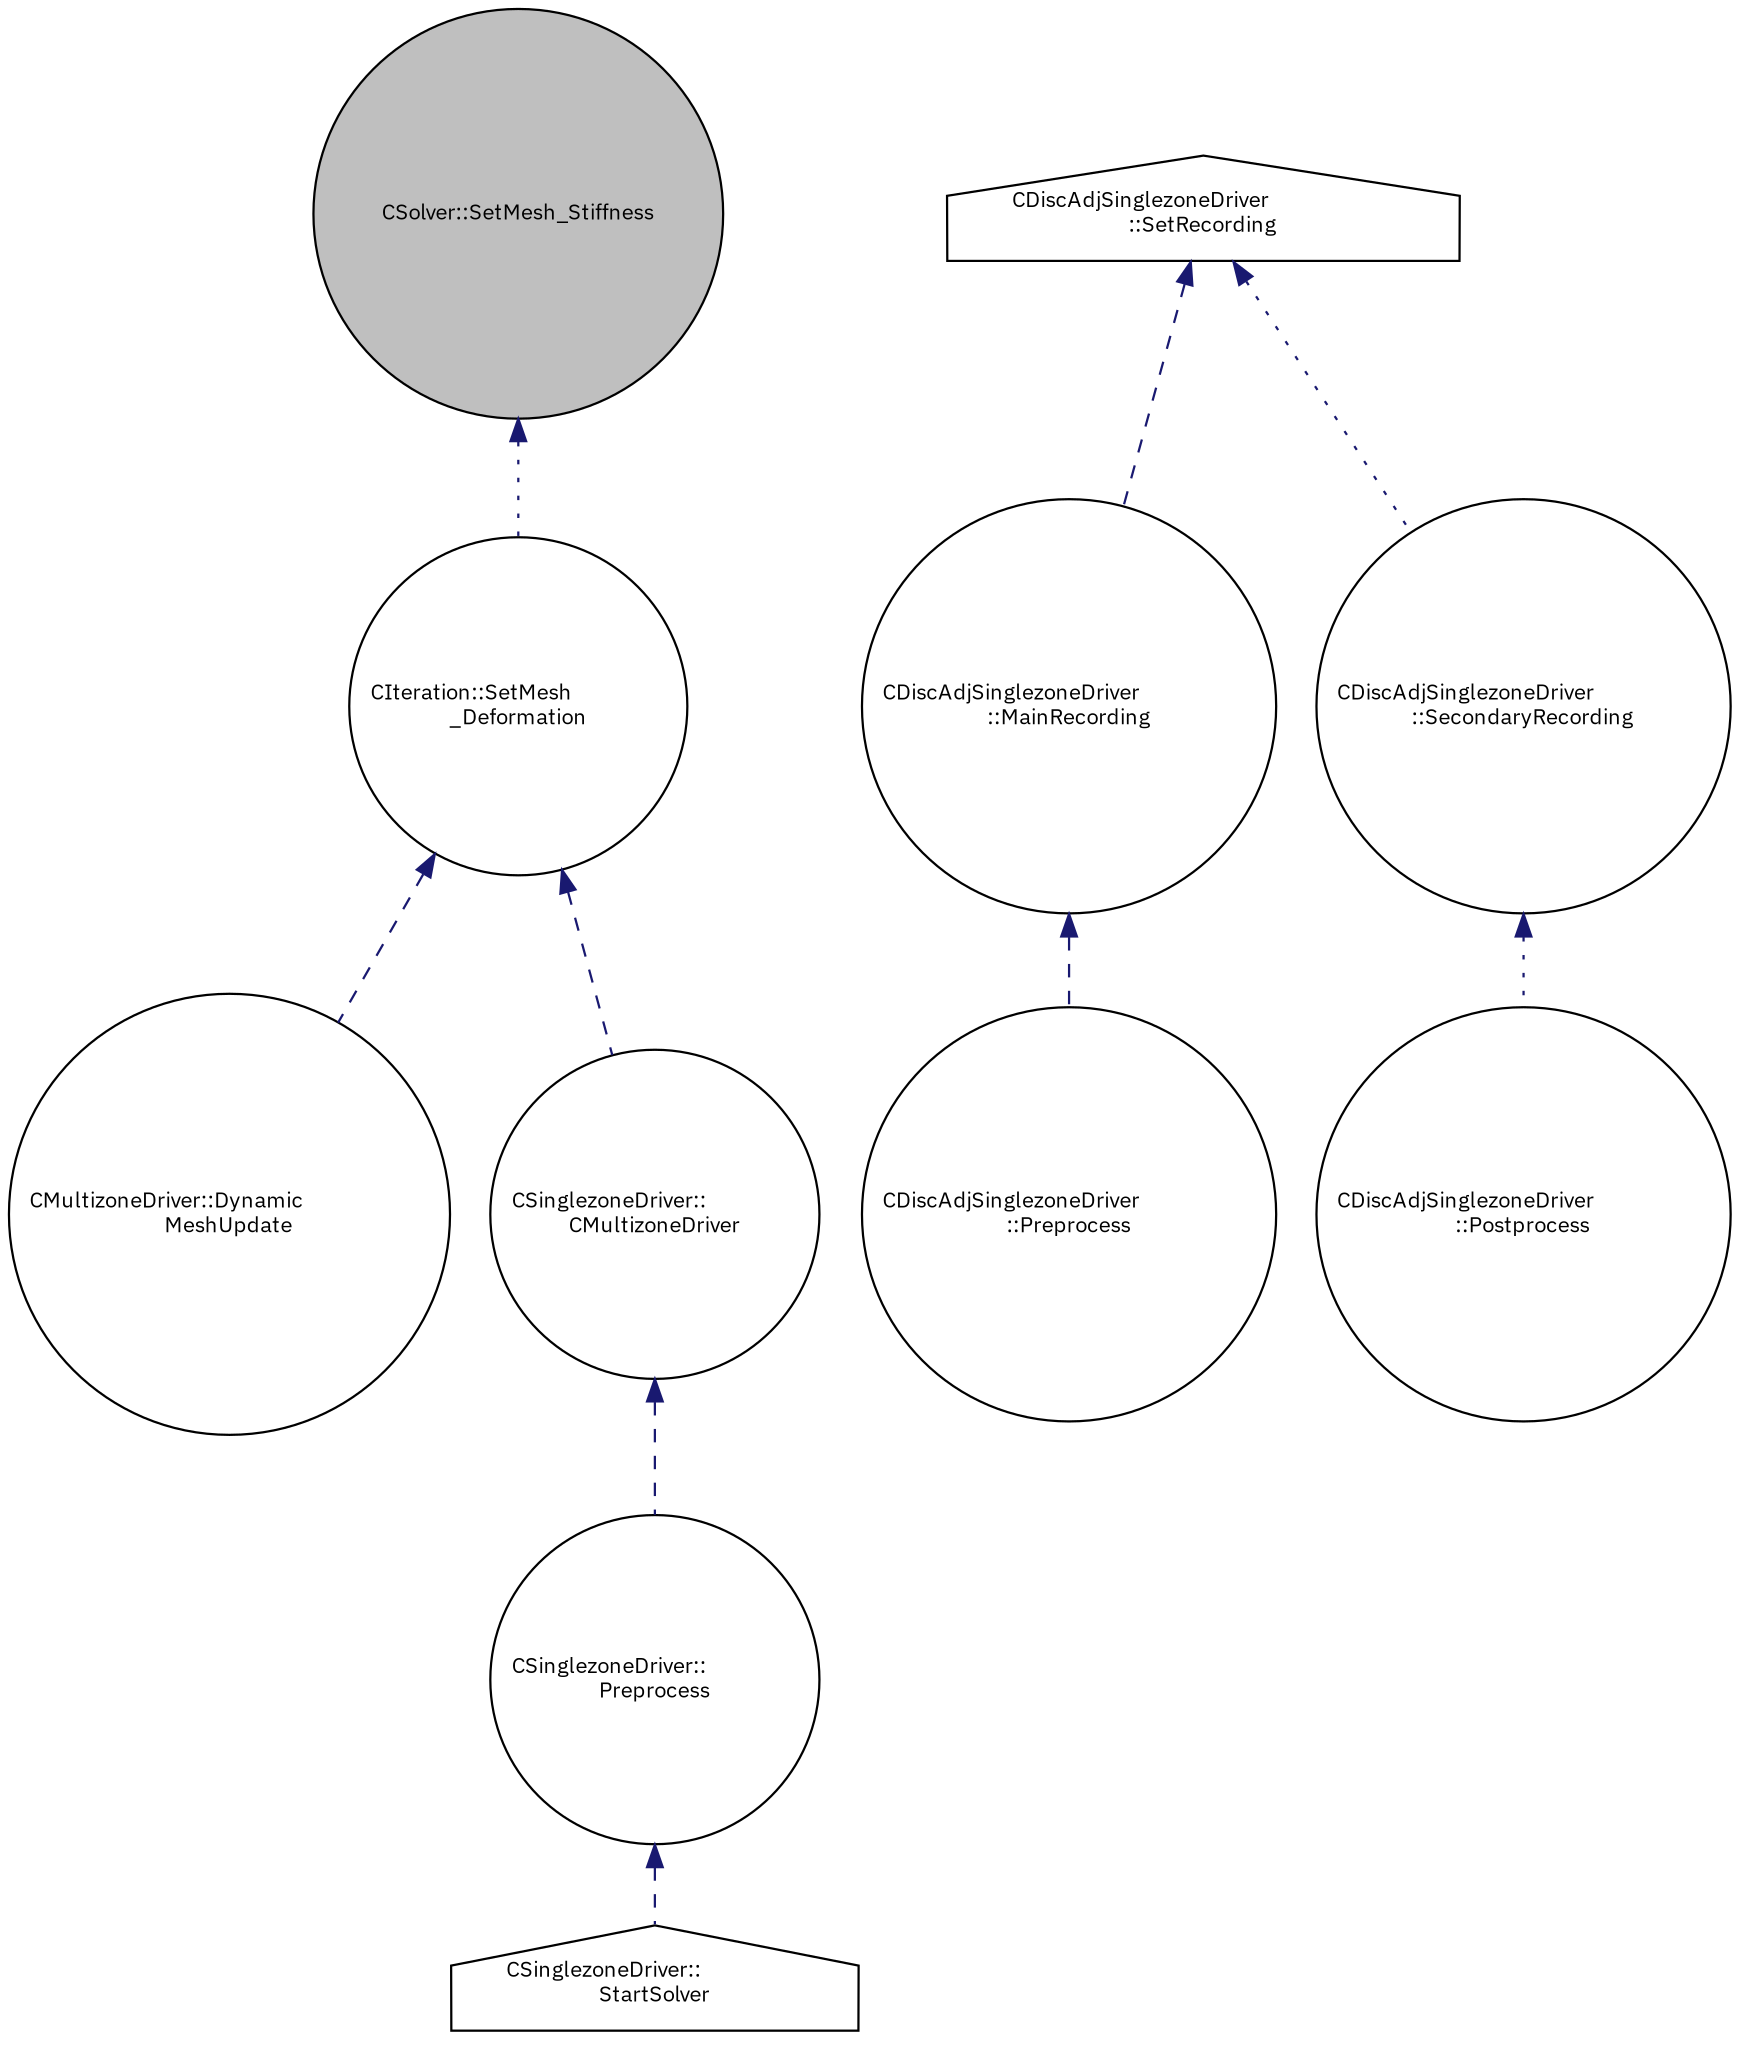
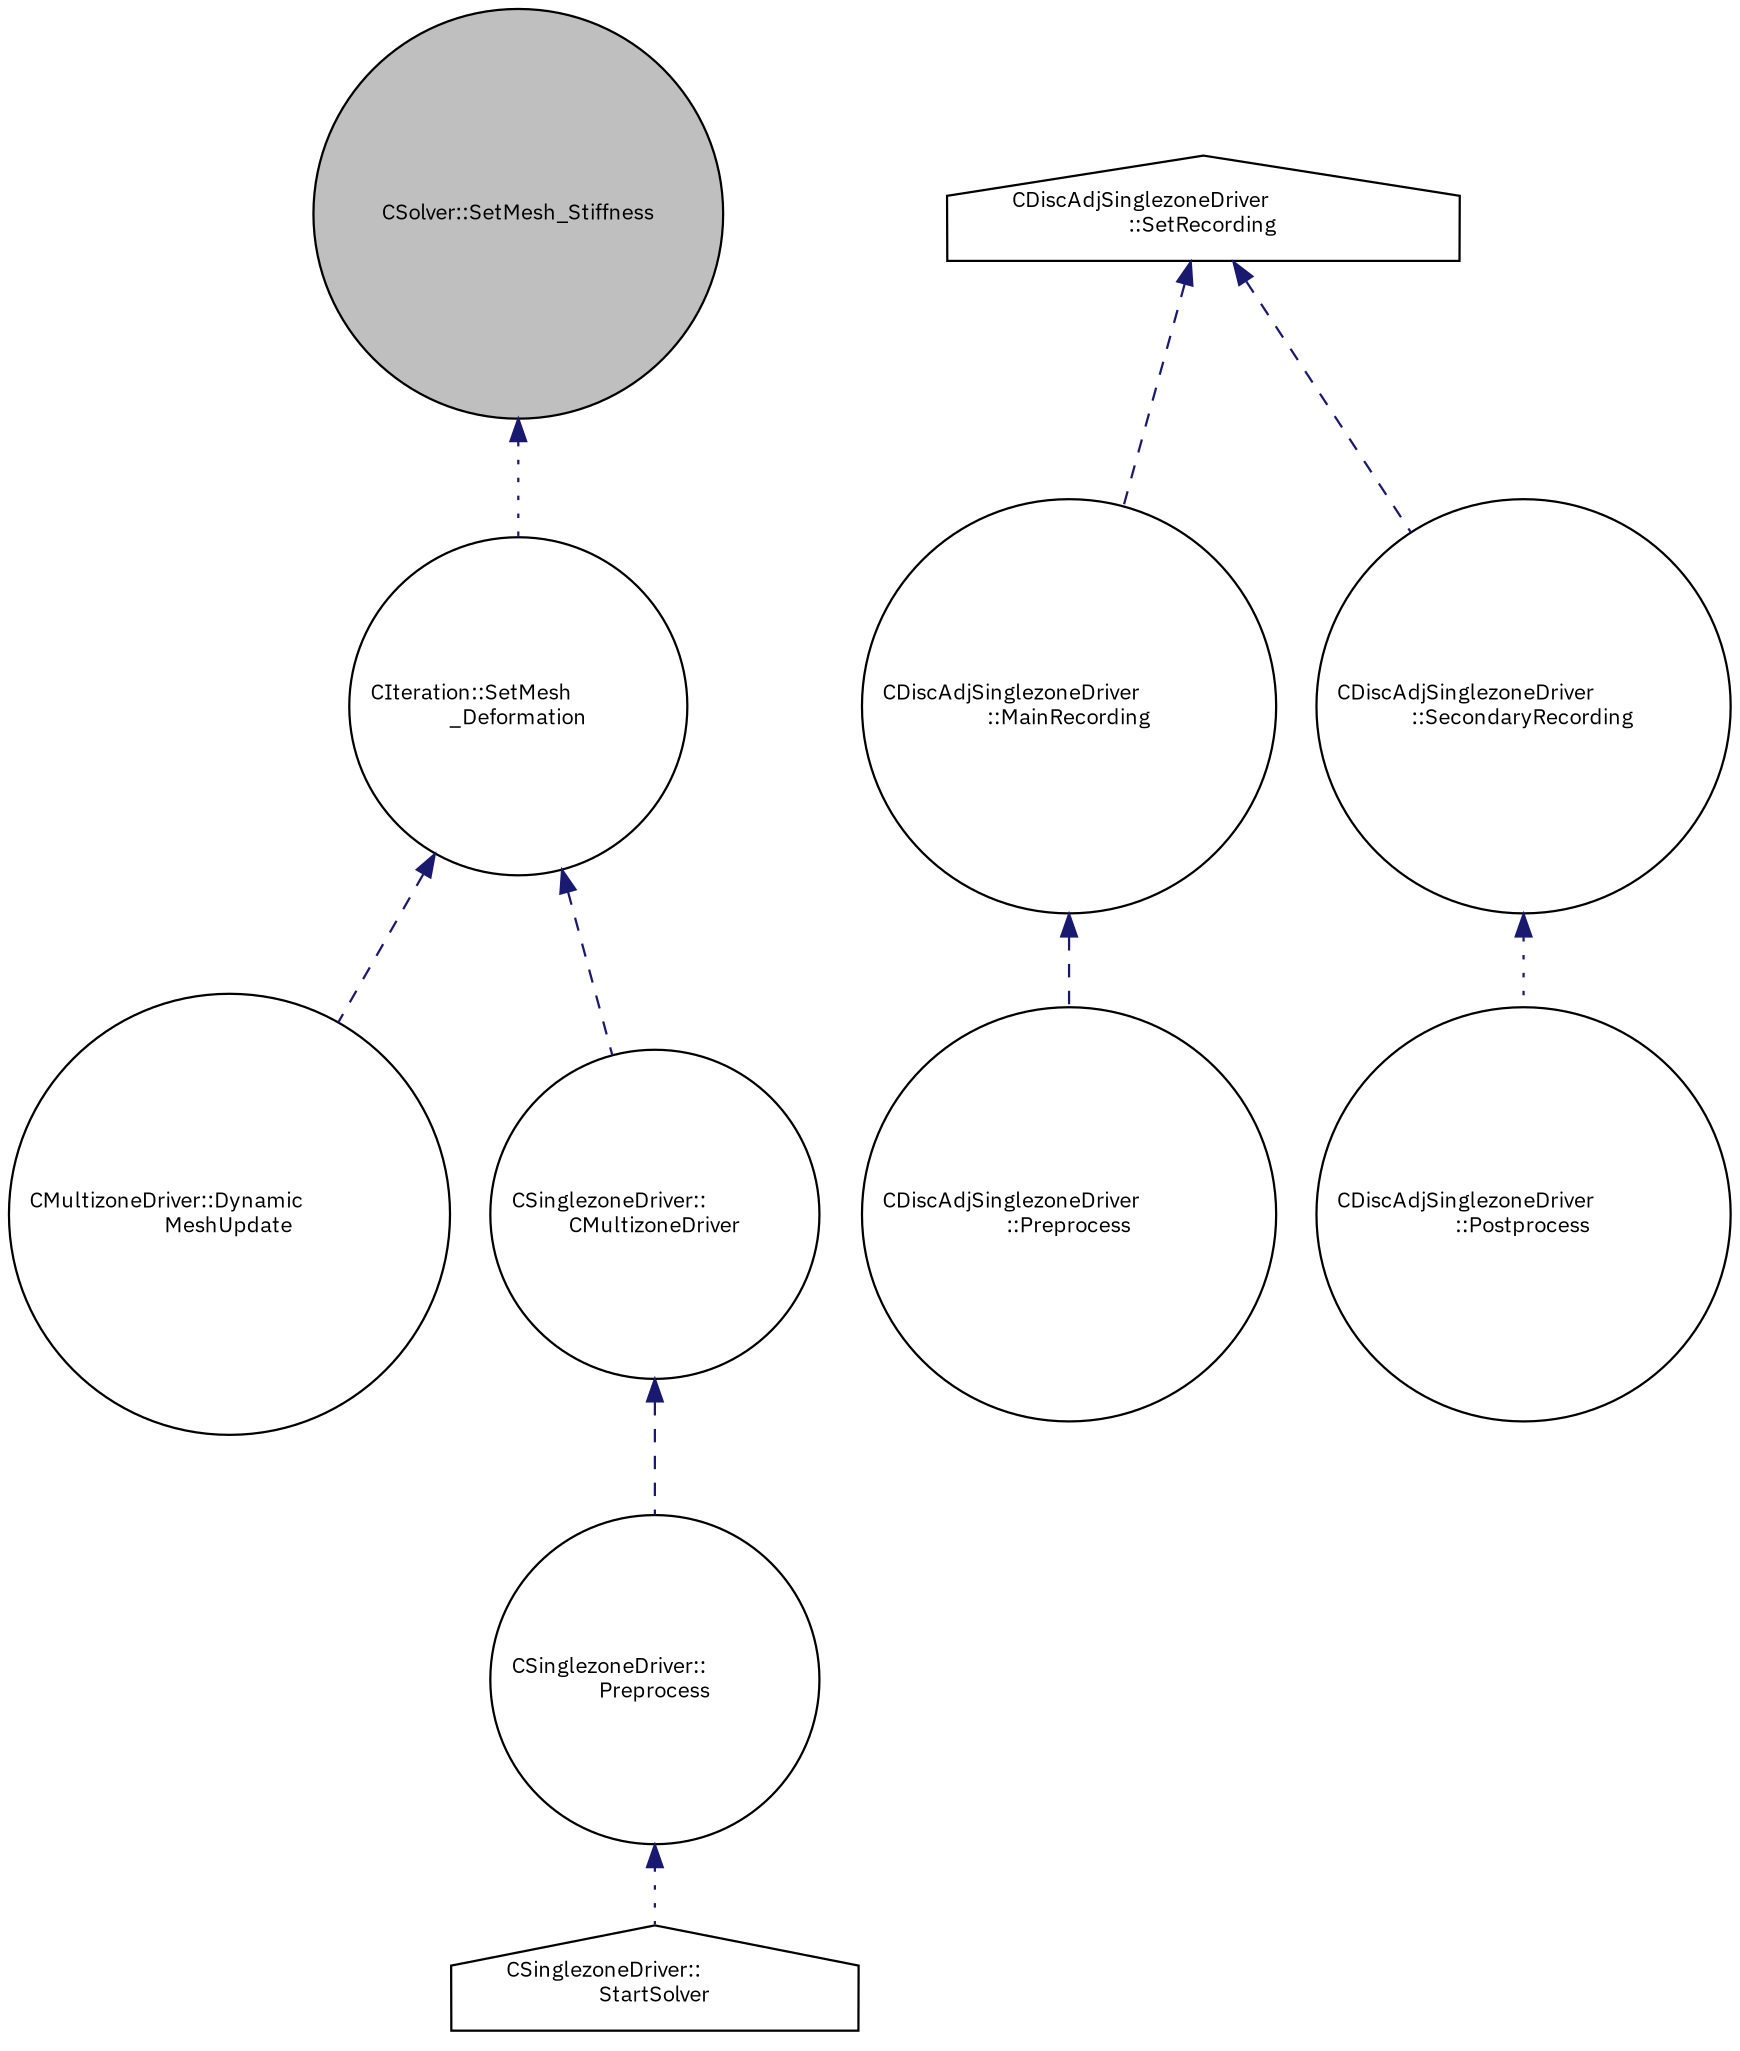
(1328, 407) -> (1328, 407)
(655, 1896) -> (655, 1896)
